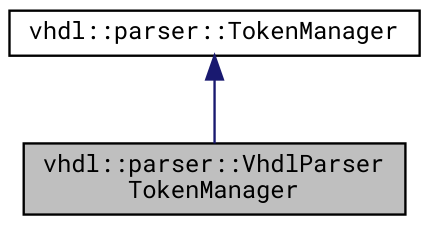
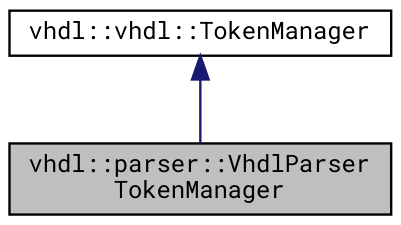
(215, 33) -> (200, 33)
